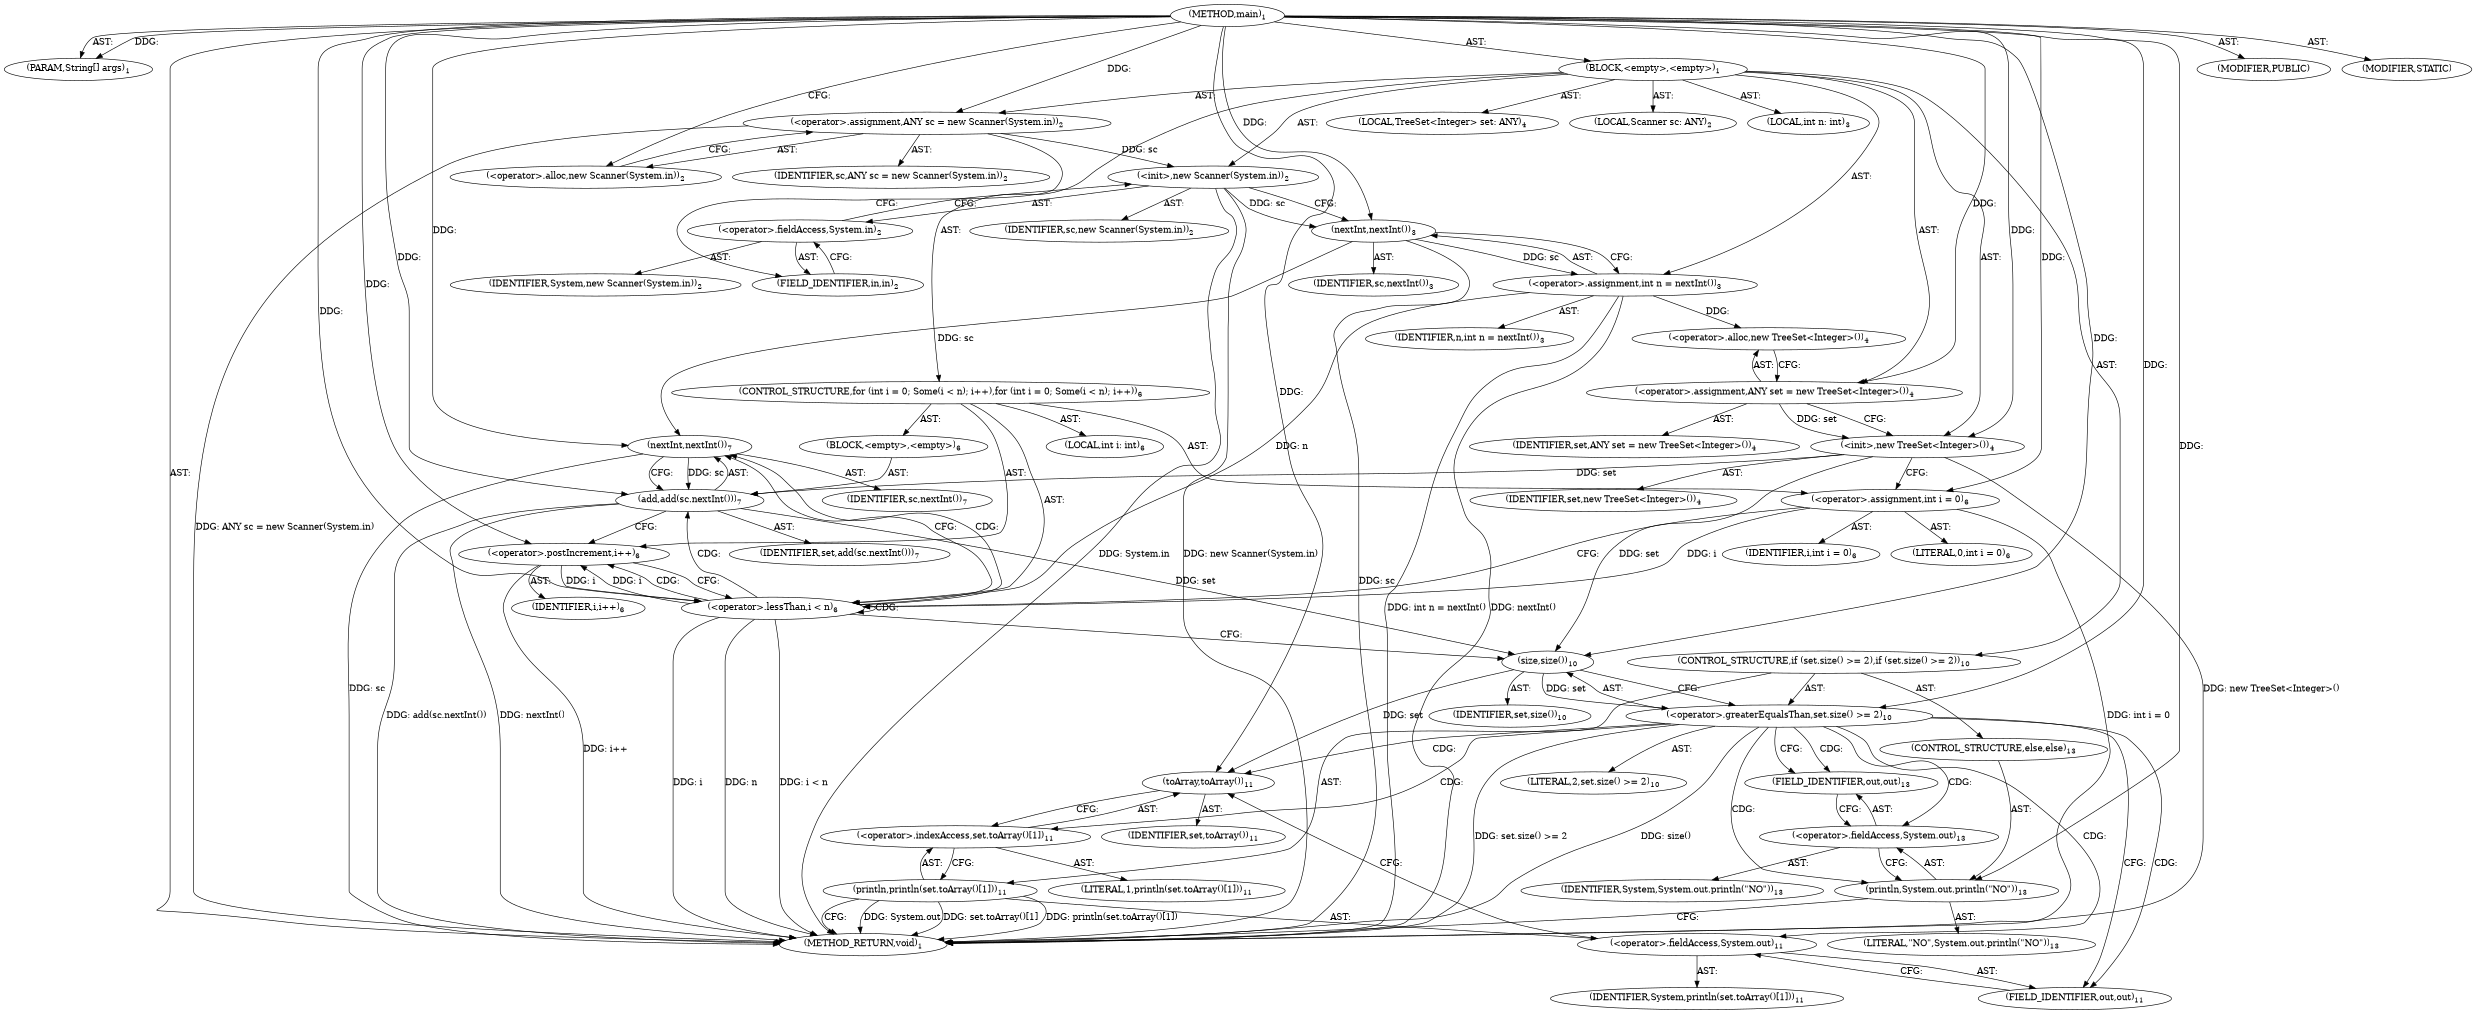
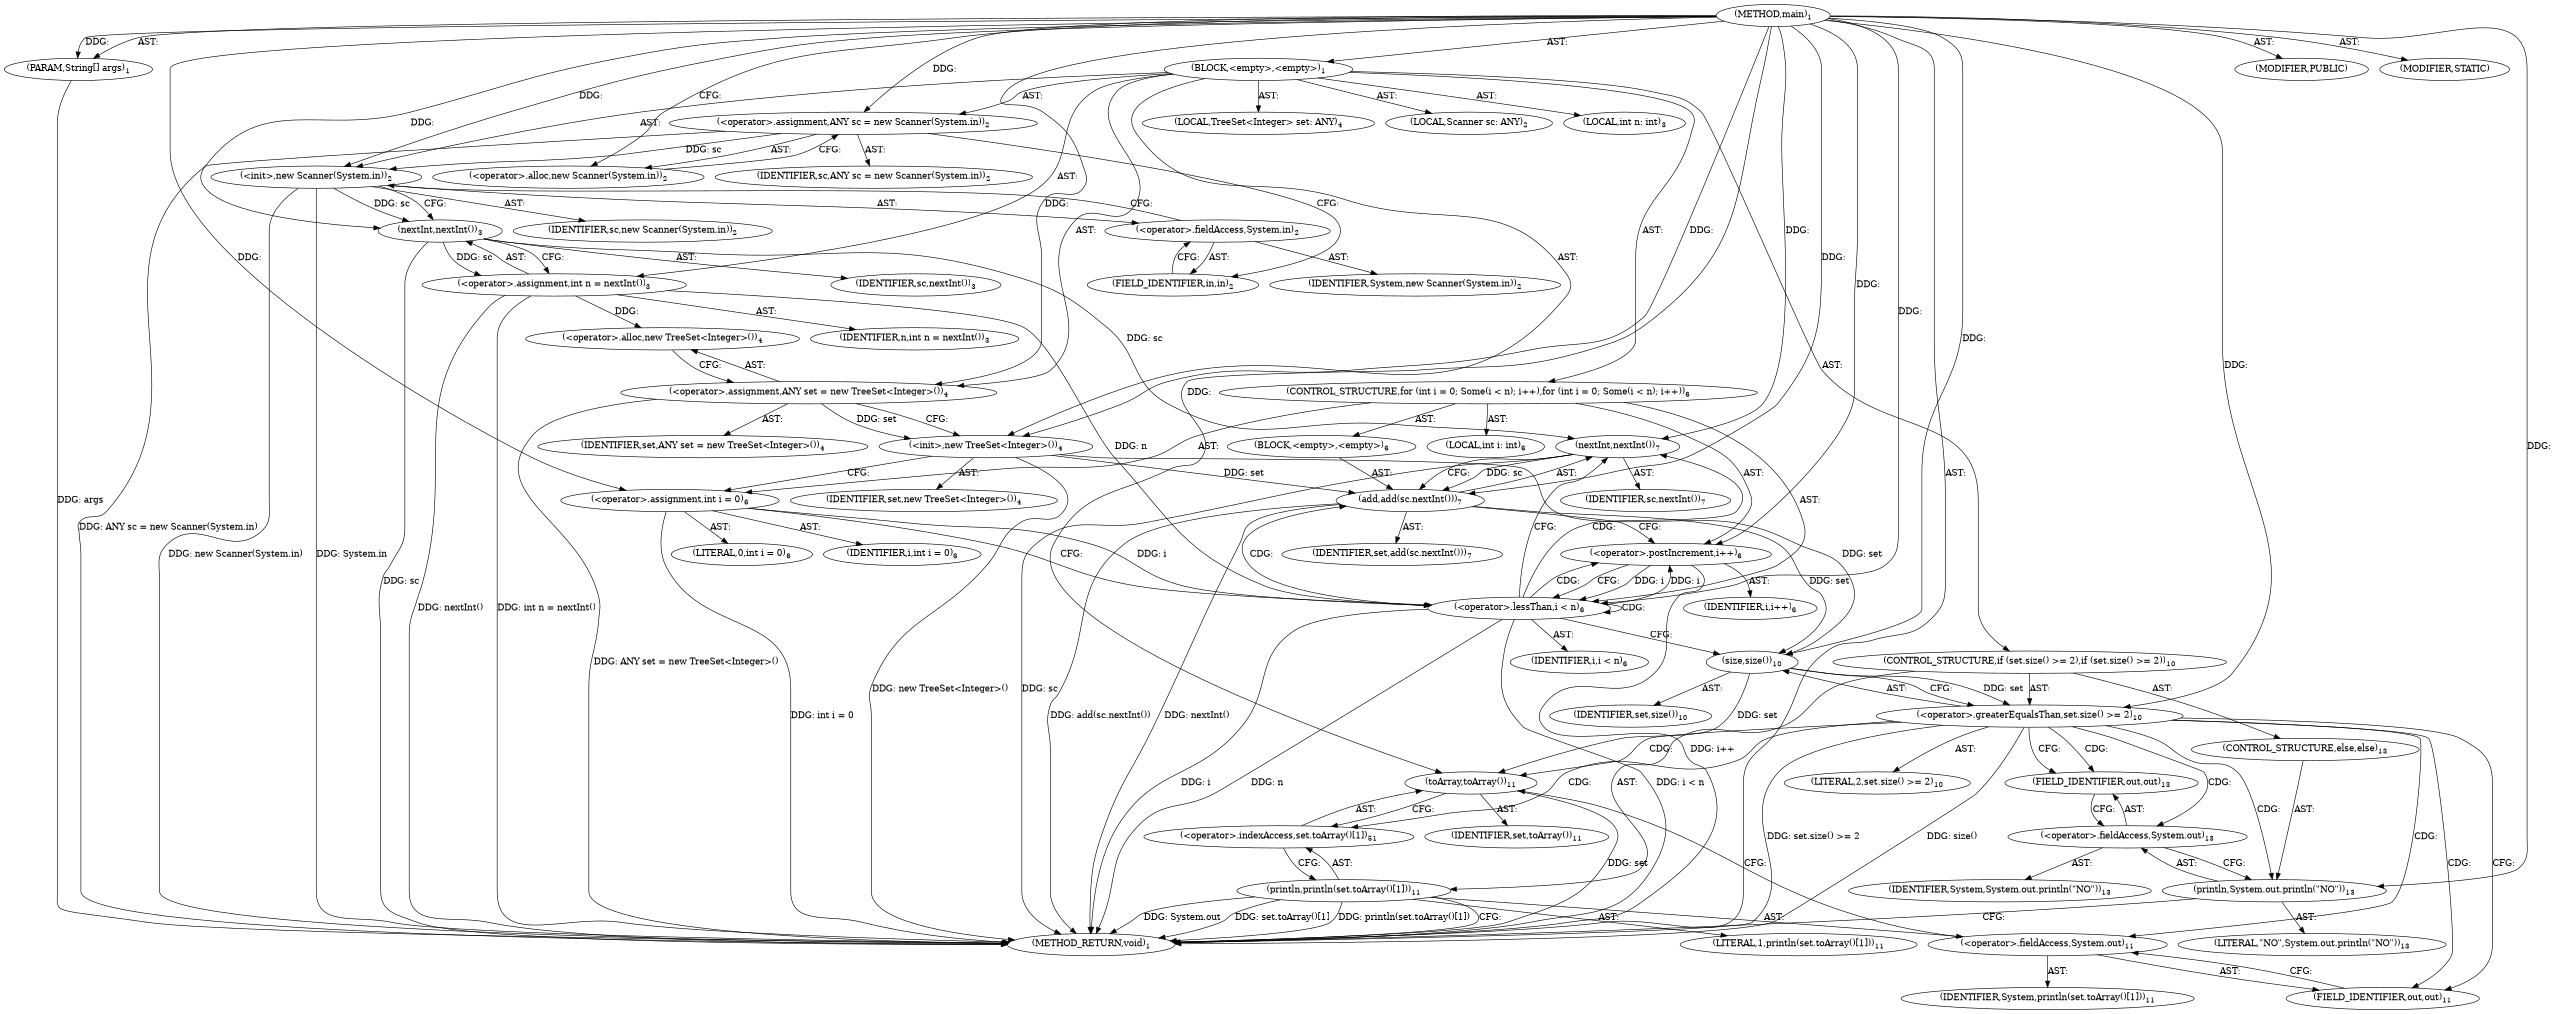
none -> (887, 37)
none -> (1579, 662)
none -> (589, 794)
(1049, 836) -> (1373, 836)
(1058, 863) -> (1544, 915)
none -> (115, 918)
none -> (1518, 919)
